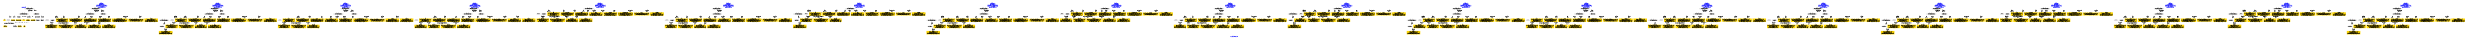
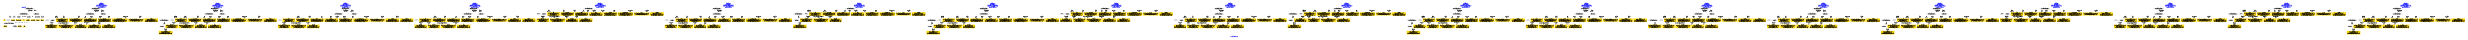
(38, 20) -> (38, 20)
(42, 20) -> (42, 20)
